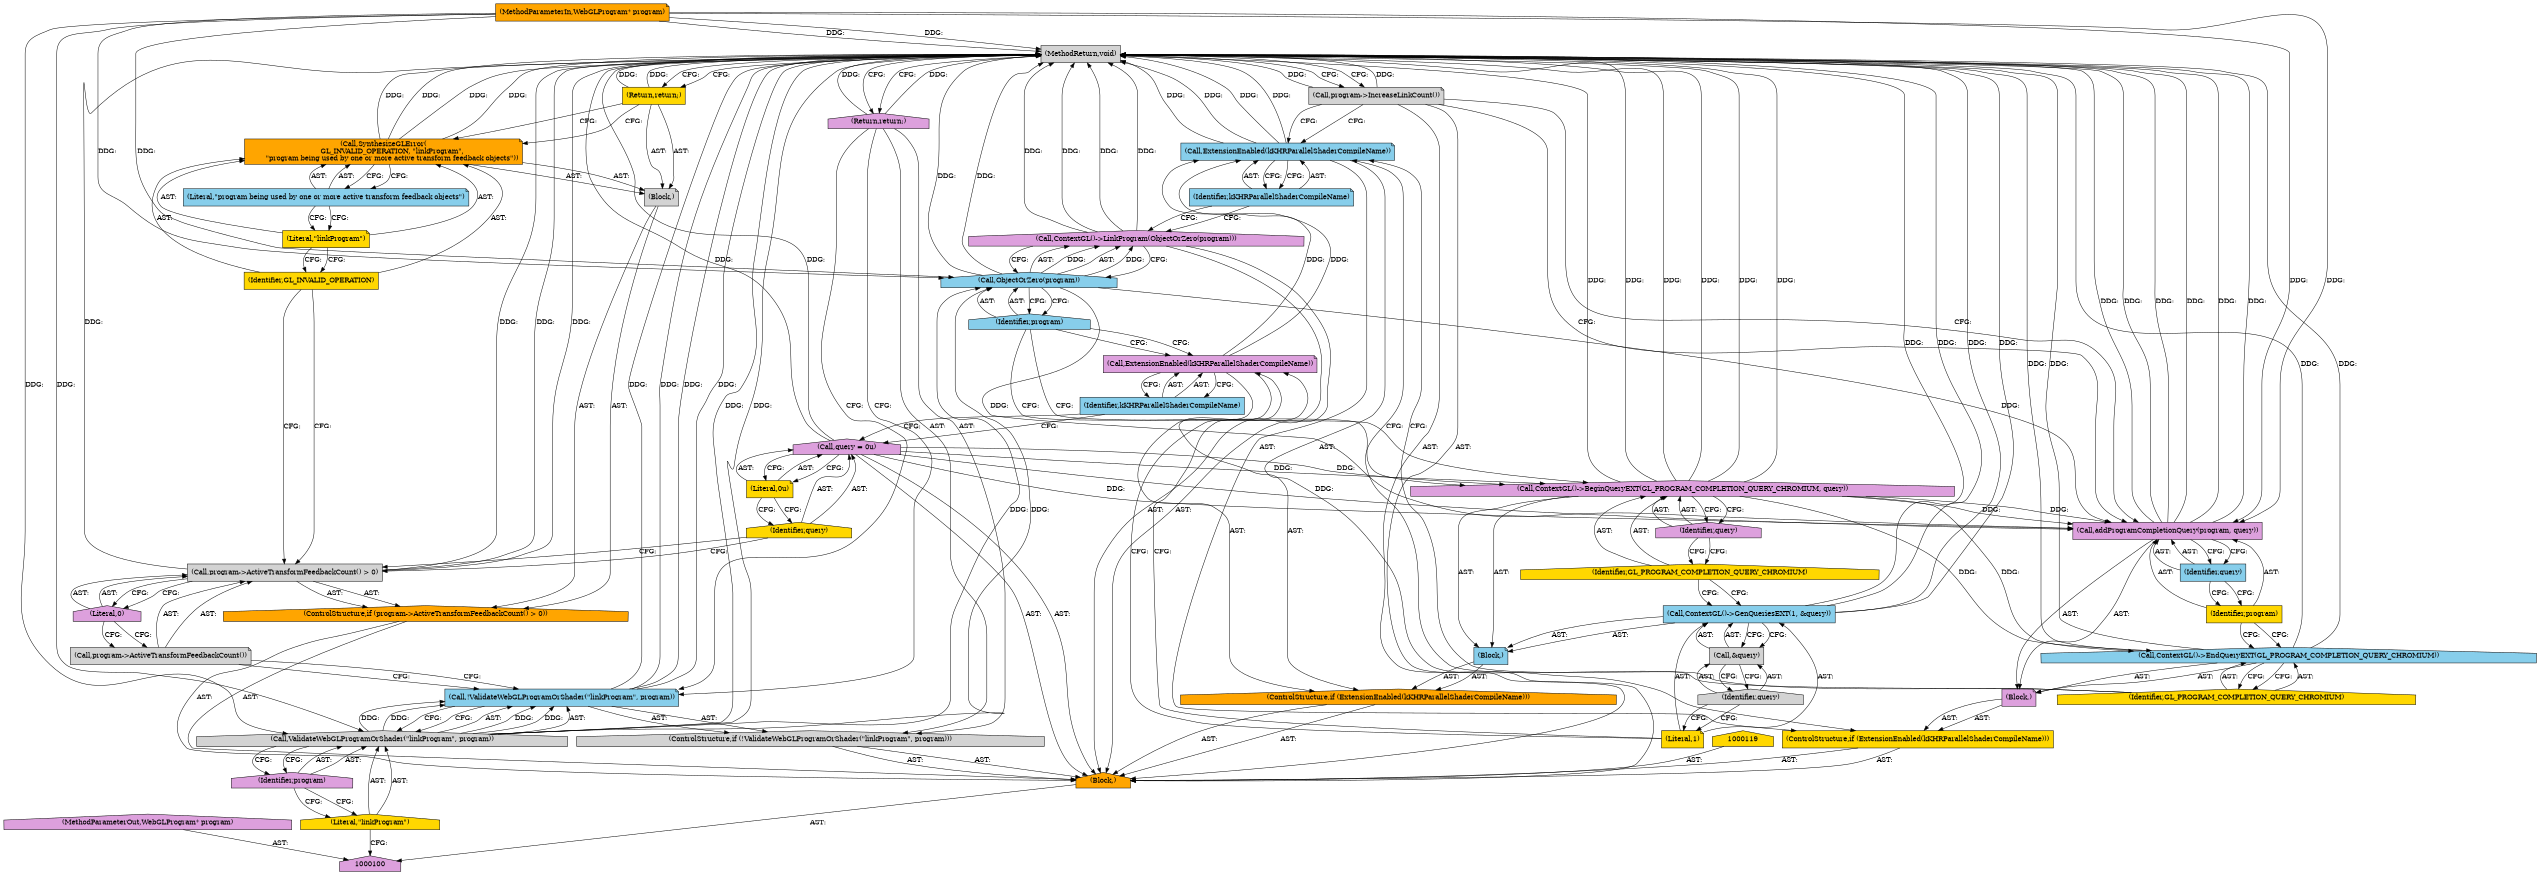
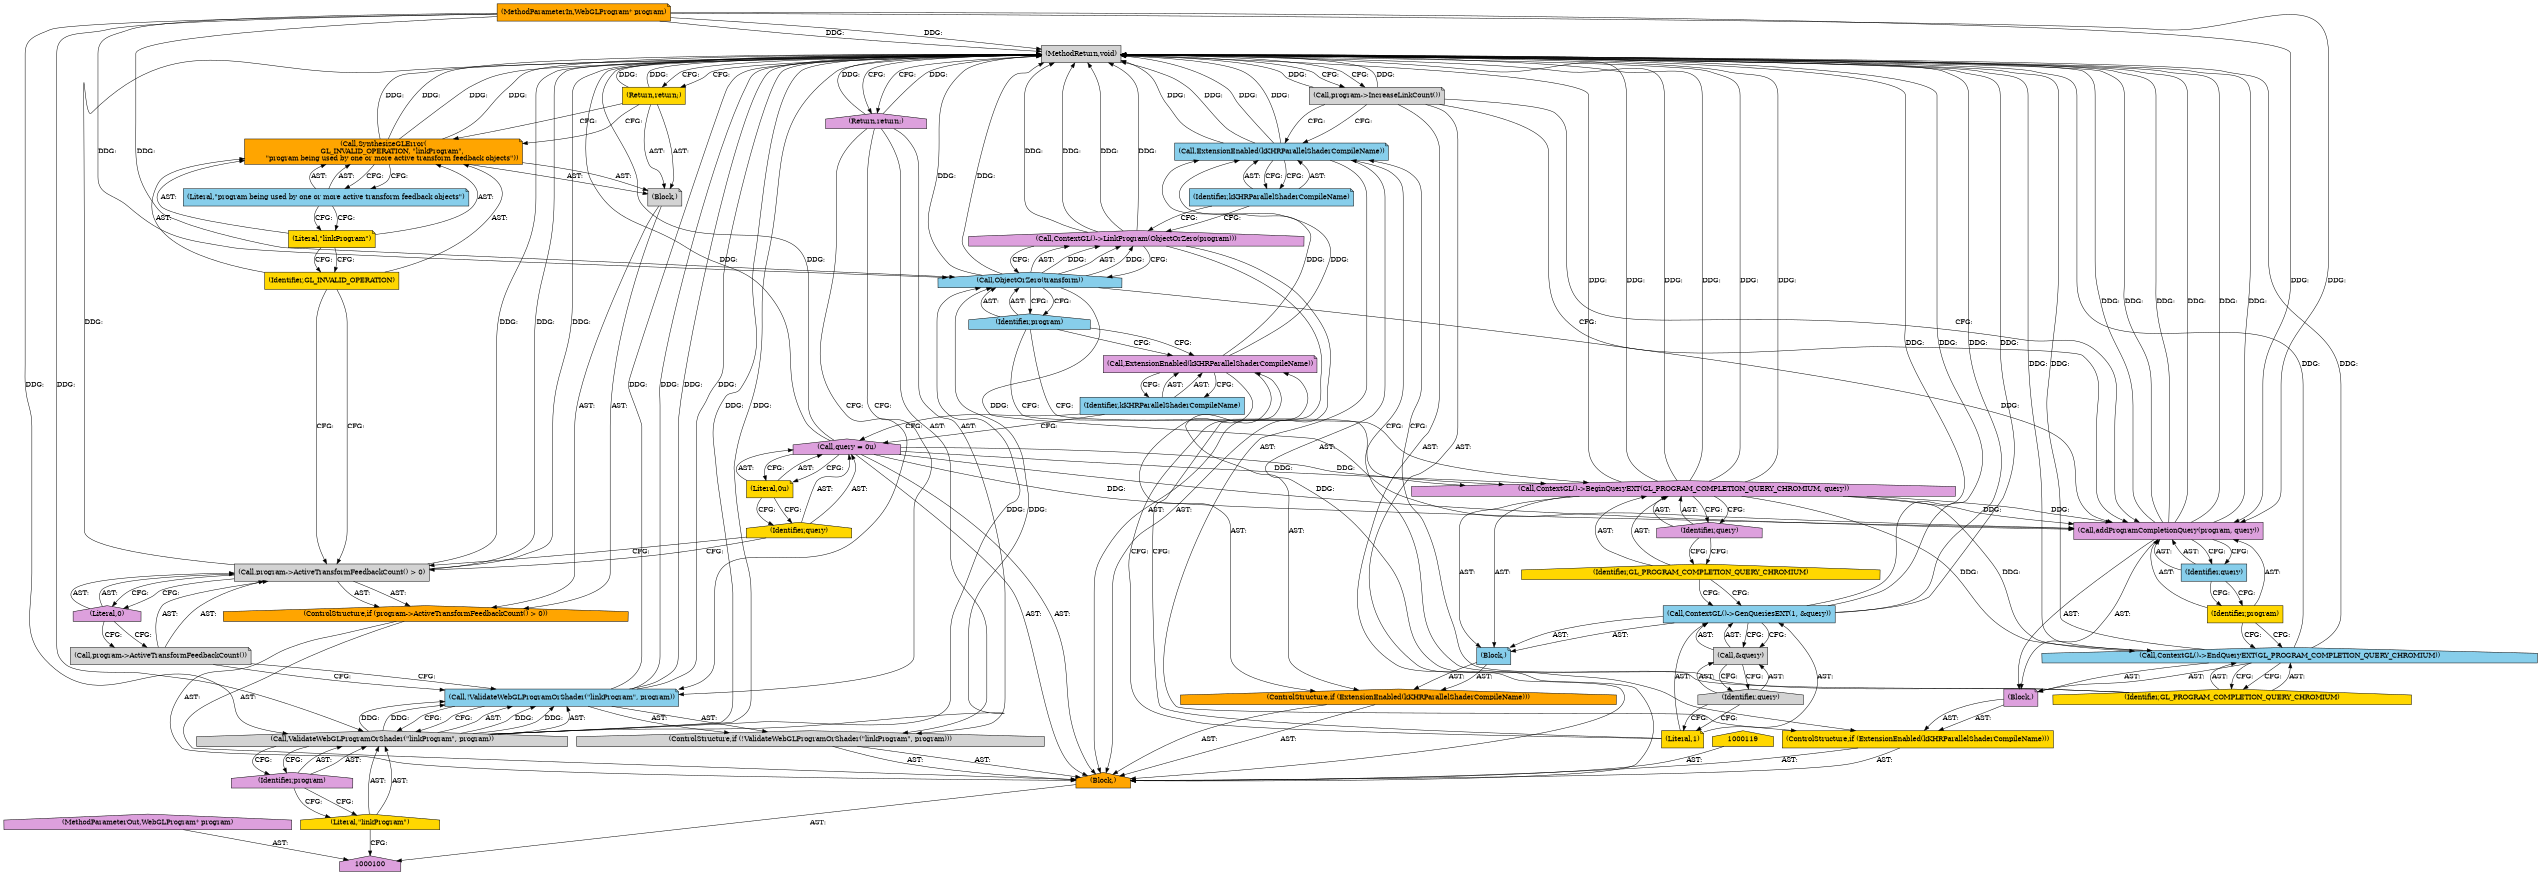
(1029, 281) -> (1030, 281)
